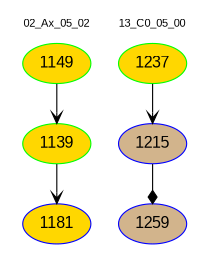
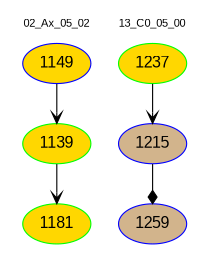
(57, 63) -> (57, 63)
(57, 224) -> (57, 224)
